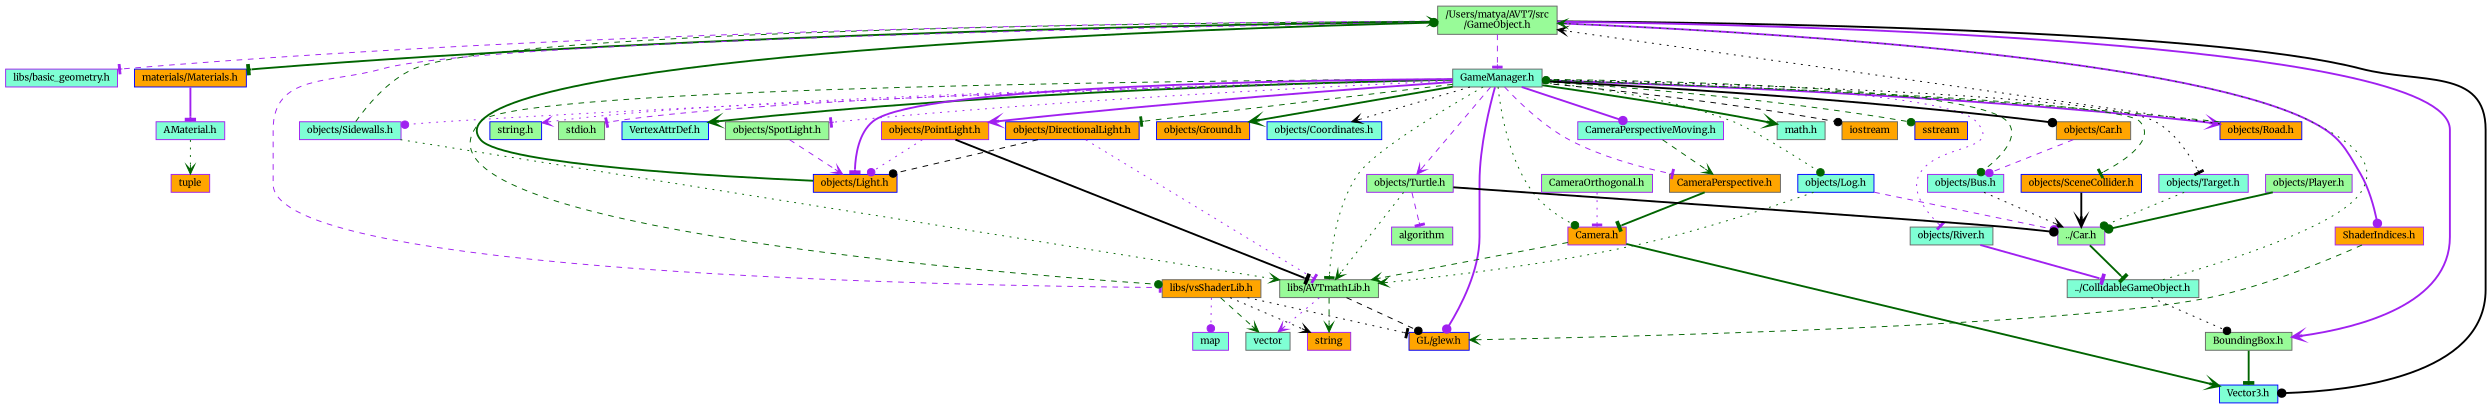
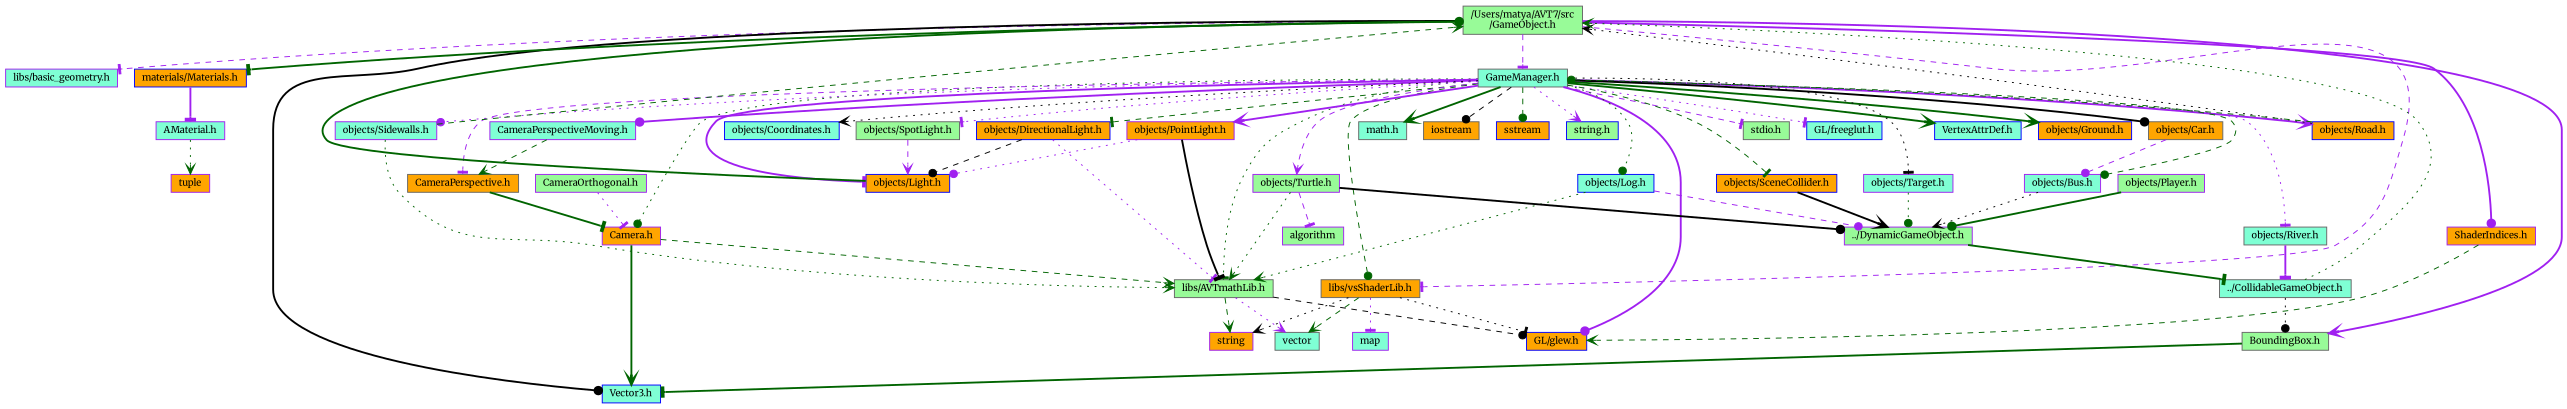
none -> (1844, 131)
(2081, 236) -> (1908, 236)
(1211, 311) -> (1370, 318)
